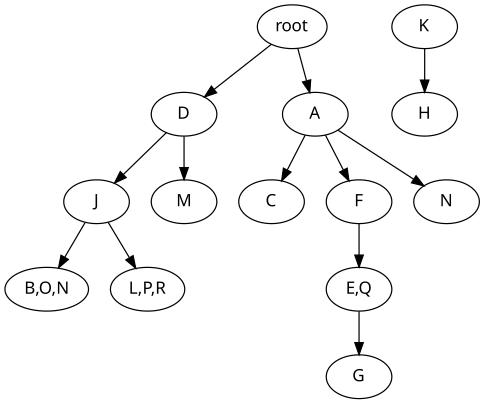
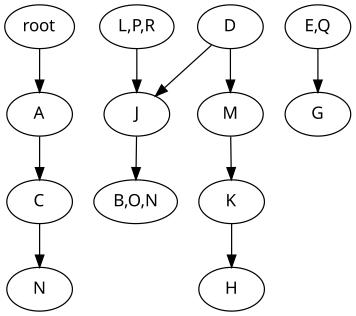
(243, 67) -> none
none -> (231, 152)
(376, 155) -> (40, 240)
(359, 202) -> none
(119, 240) -> (137, 65)
